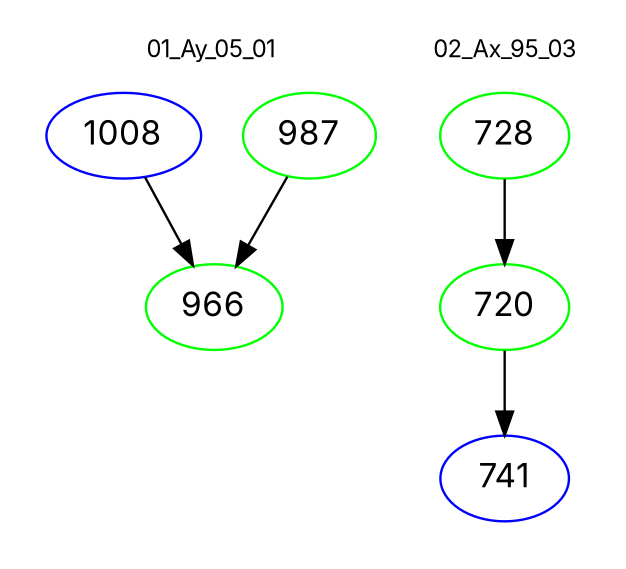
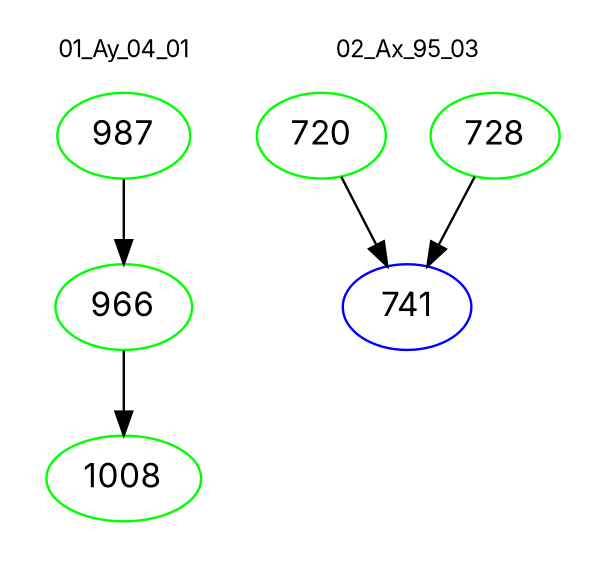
(212, 51) -> (124, 51)
(124, 136) -> (124, 478)
(505, 210) -> (457, 211)
(163, 211) -> (124, 381)
